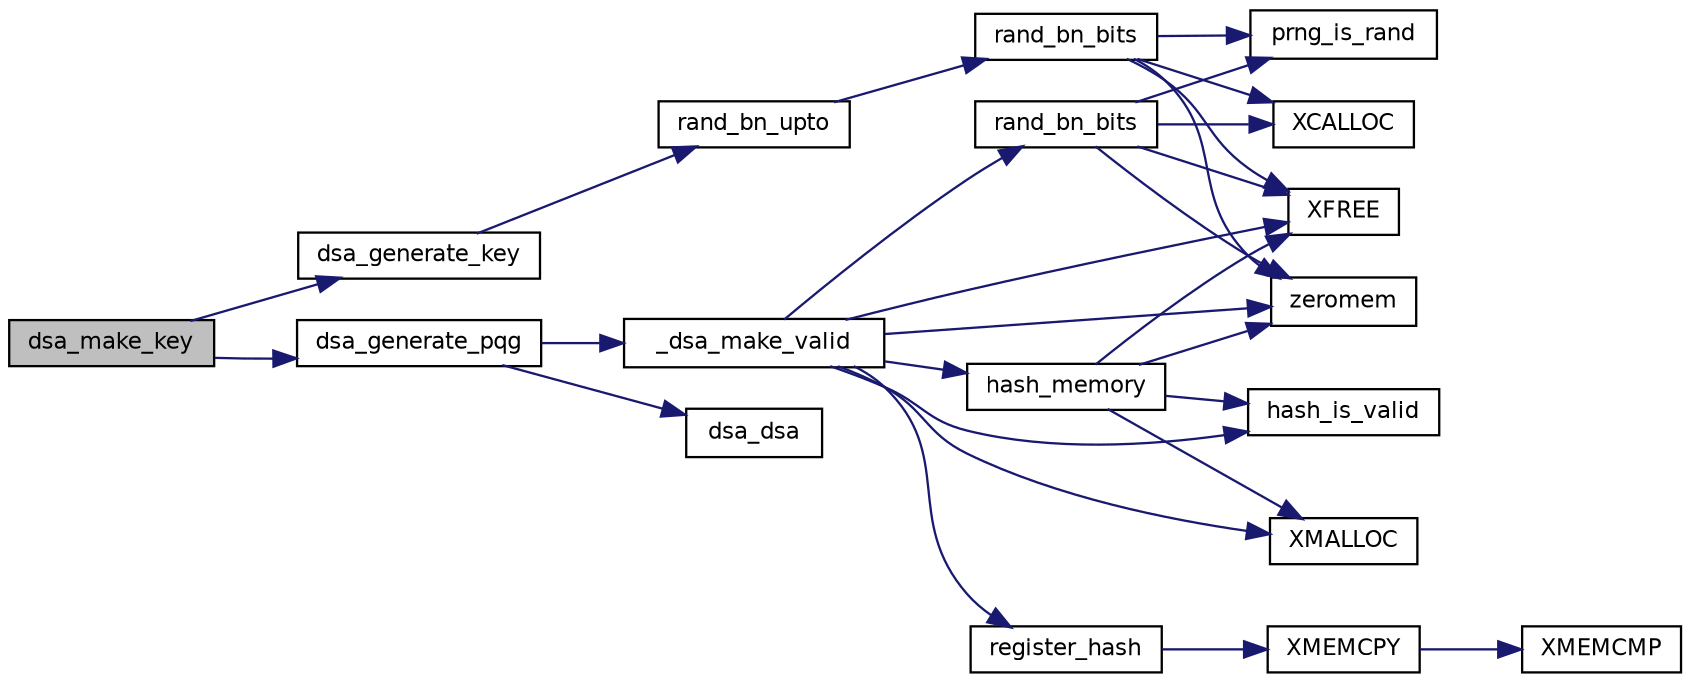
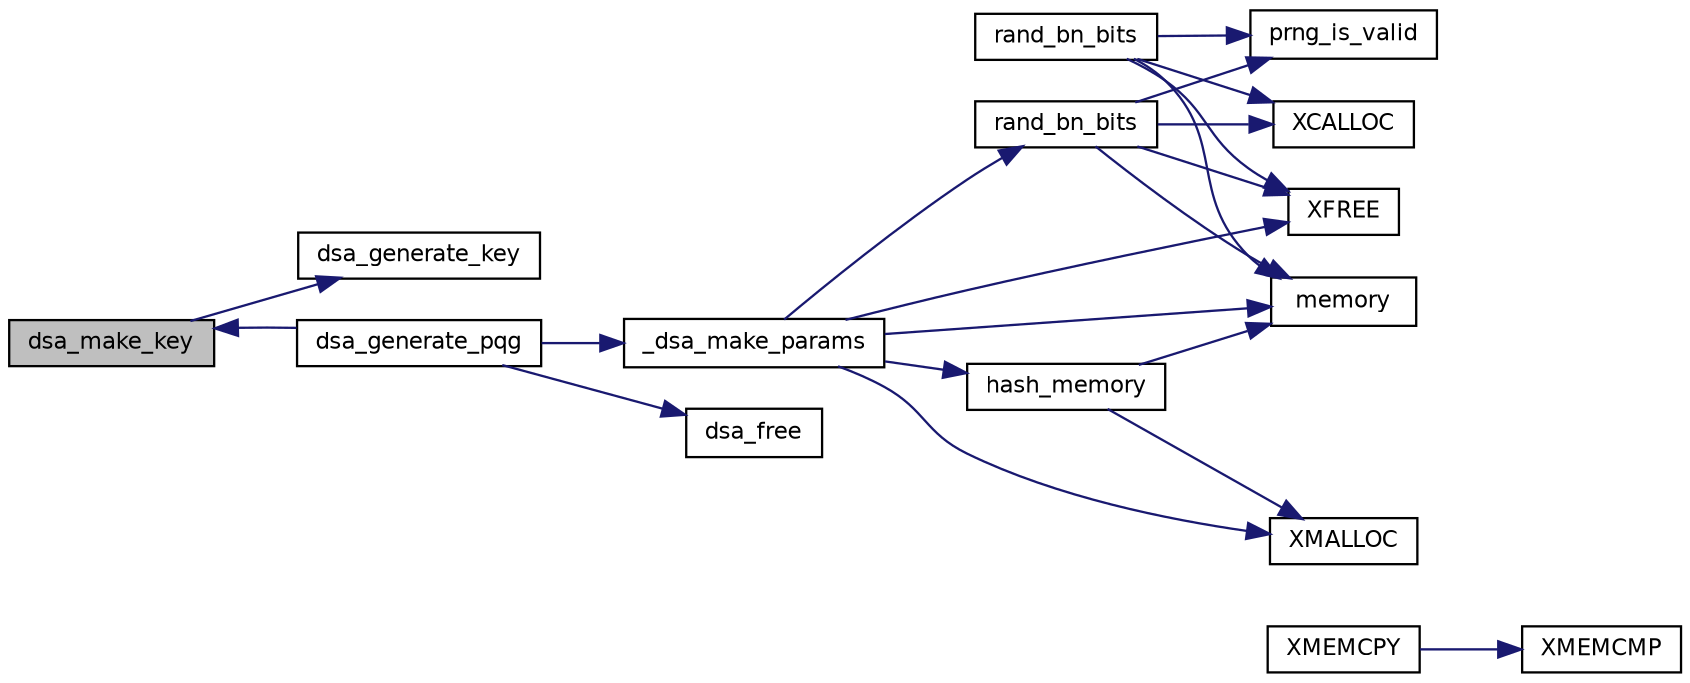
(1344, 35) -> (1344, 35)
(754, 124) -> none
(1184, 298) -> none
(1344, 302) -> (1344, 302)
(754, 343) -> (754, 343)
(244, 359) -> (267, 328)
(1344, 412) -> none
(754, 433) -> (754, 433)
(1066, 649) -> none
